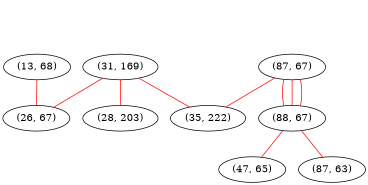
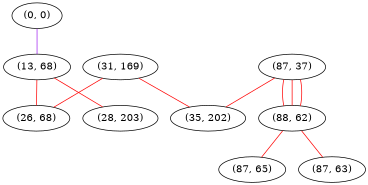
none -> (37, 16)
(292, 67) -> (292, 67)
(120, 93) -> (74, 90)
(36, 118) -> (36, 118)
(208, 118) -> (208, 118)
(292, 118) -> (292, 118)
(252, 170) -> (252, 170)
